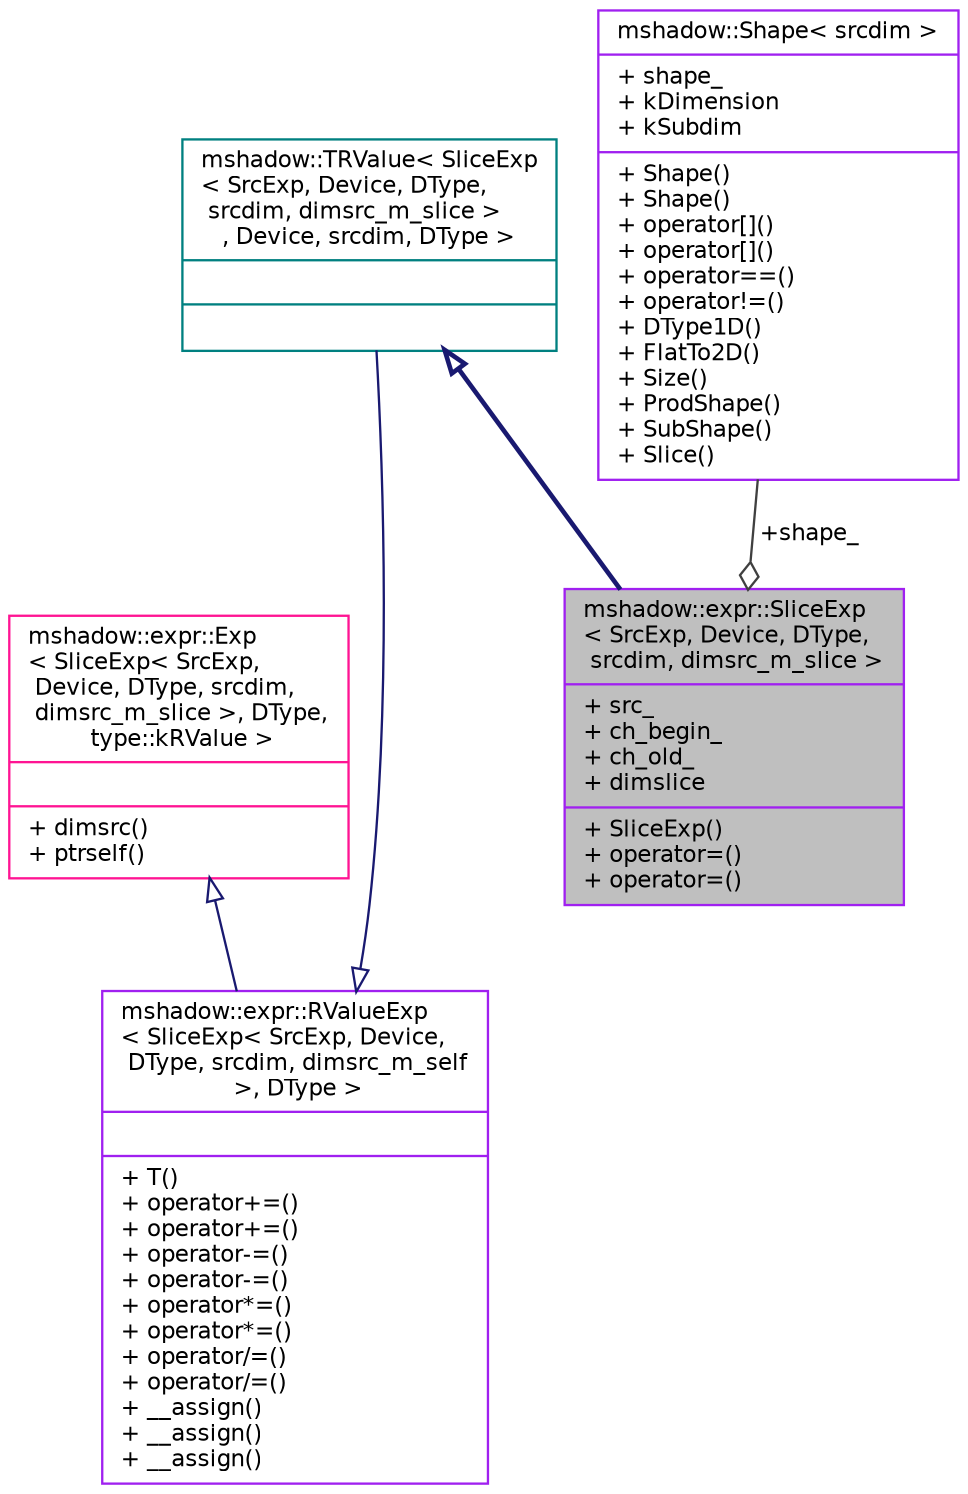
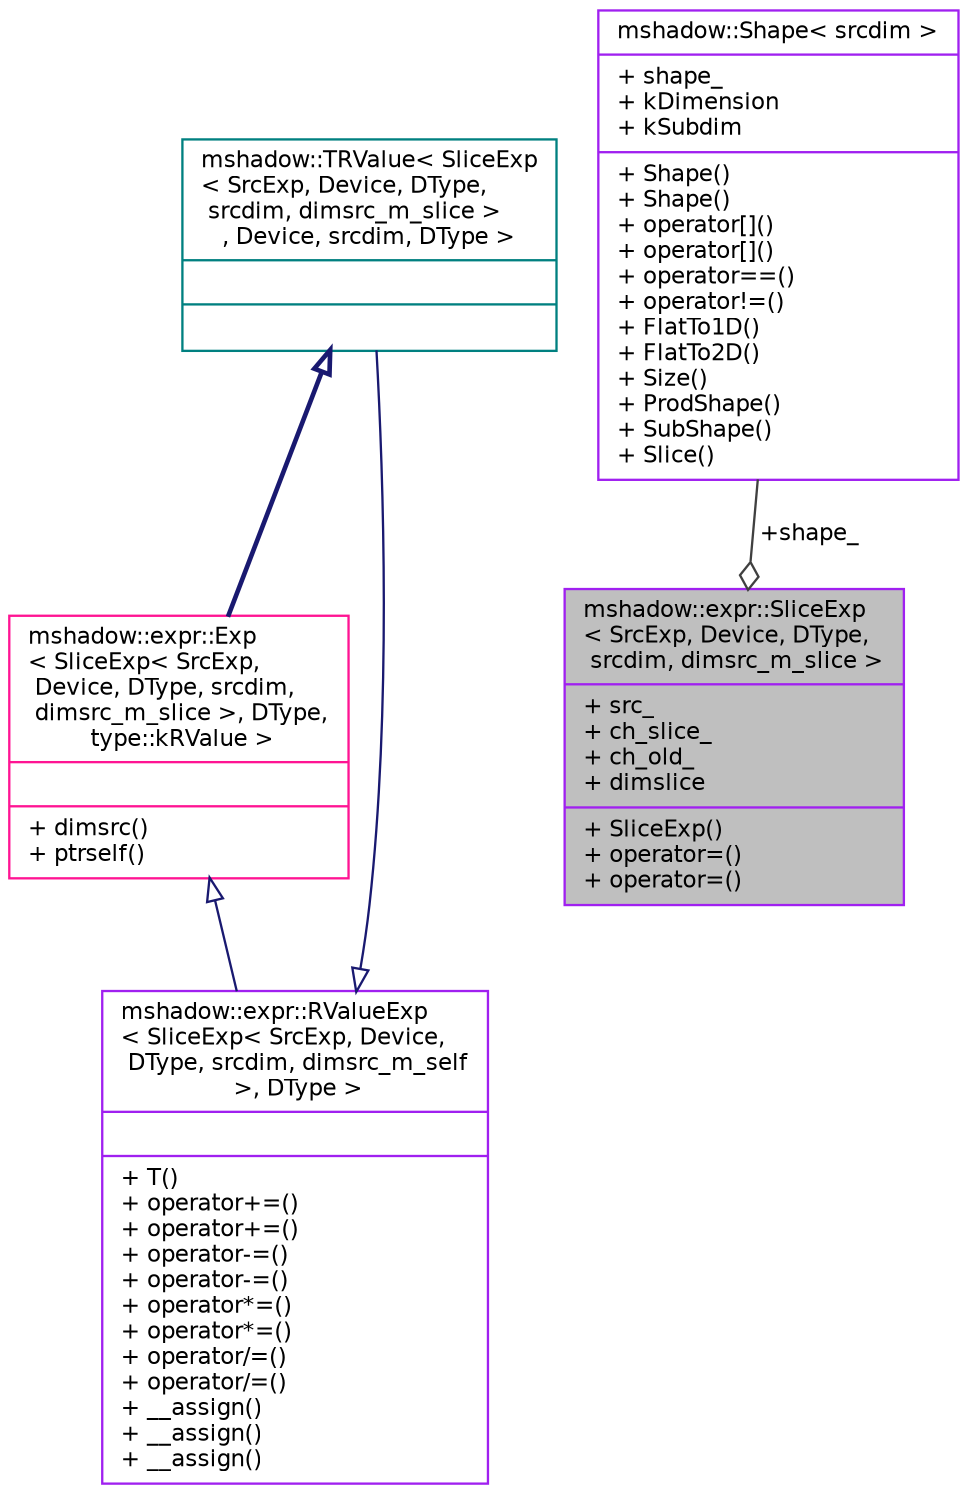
(690, 328) -> (689, 328)
(540, 479) -> (275, 495)
(654, 732) -> (648, 732)
